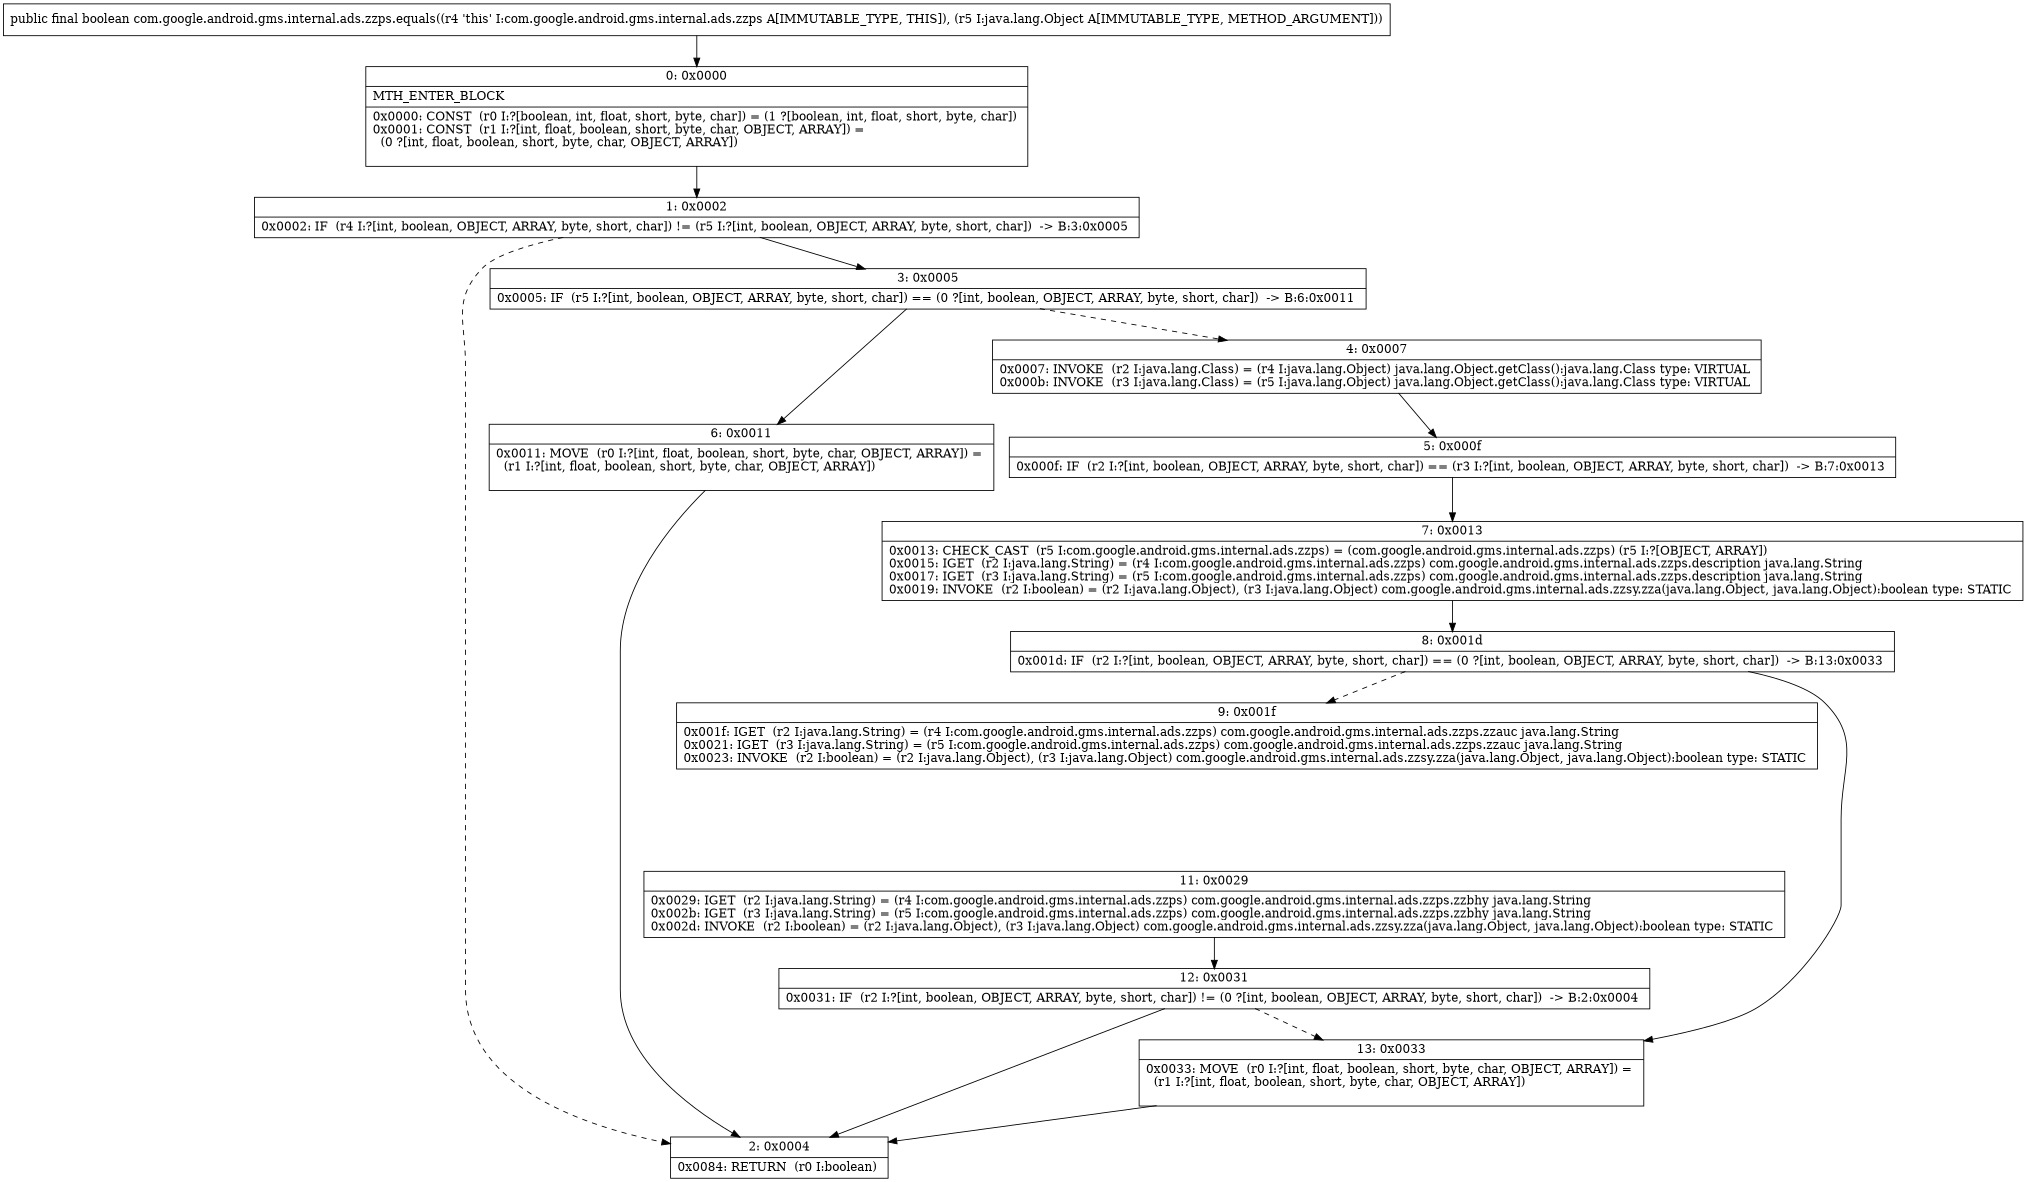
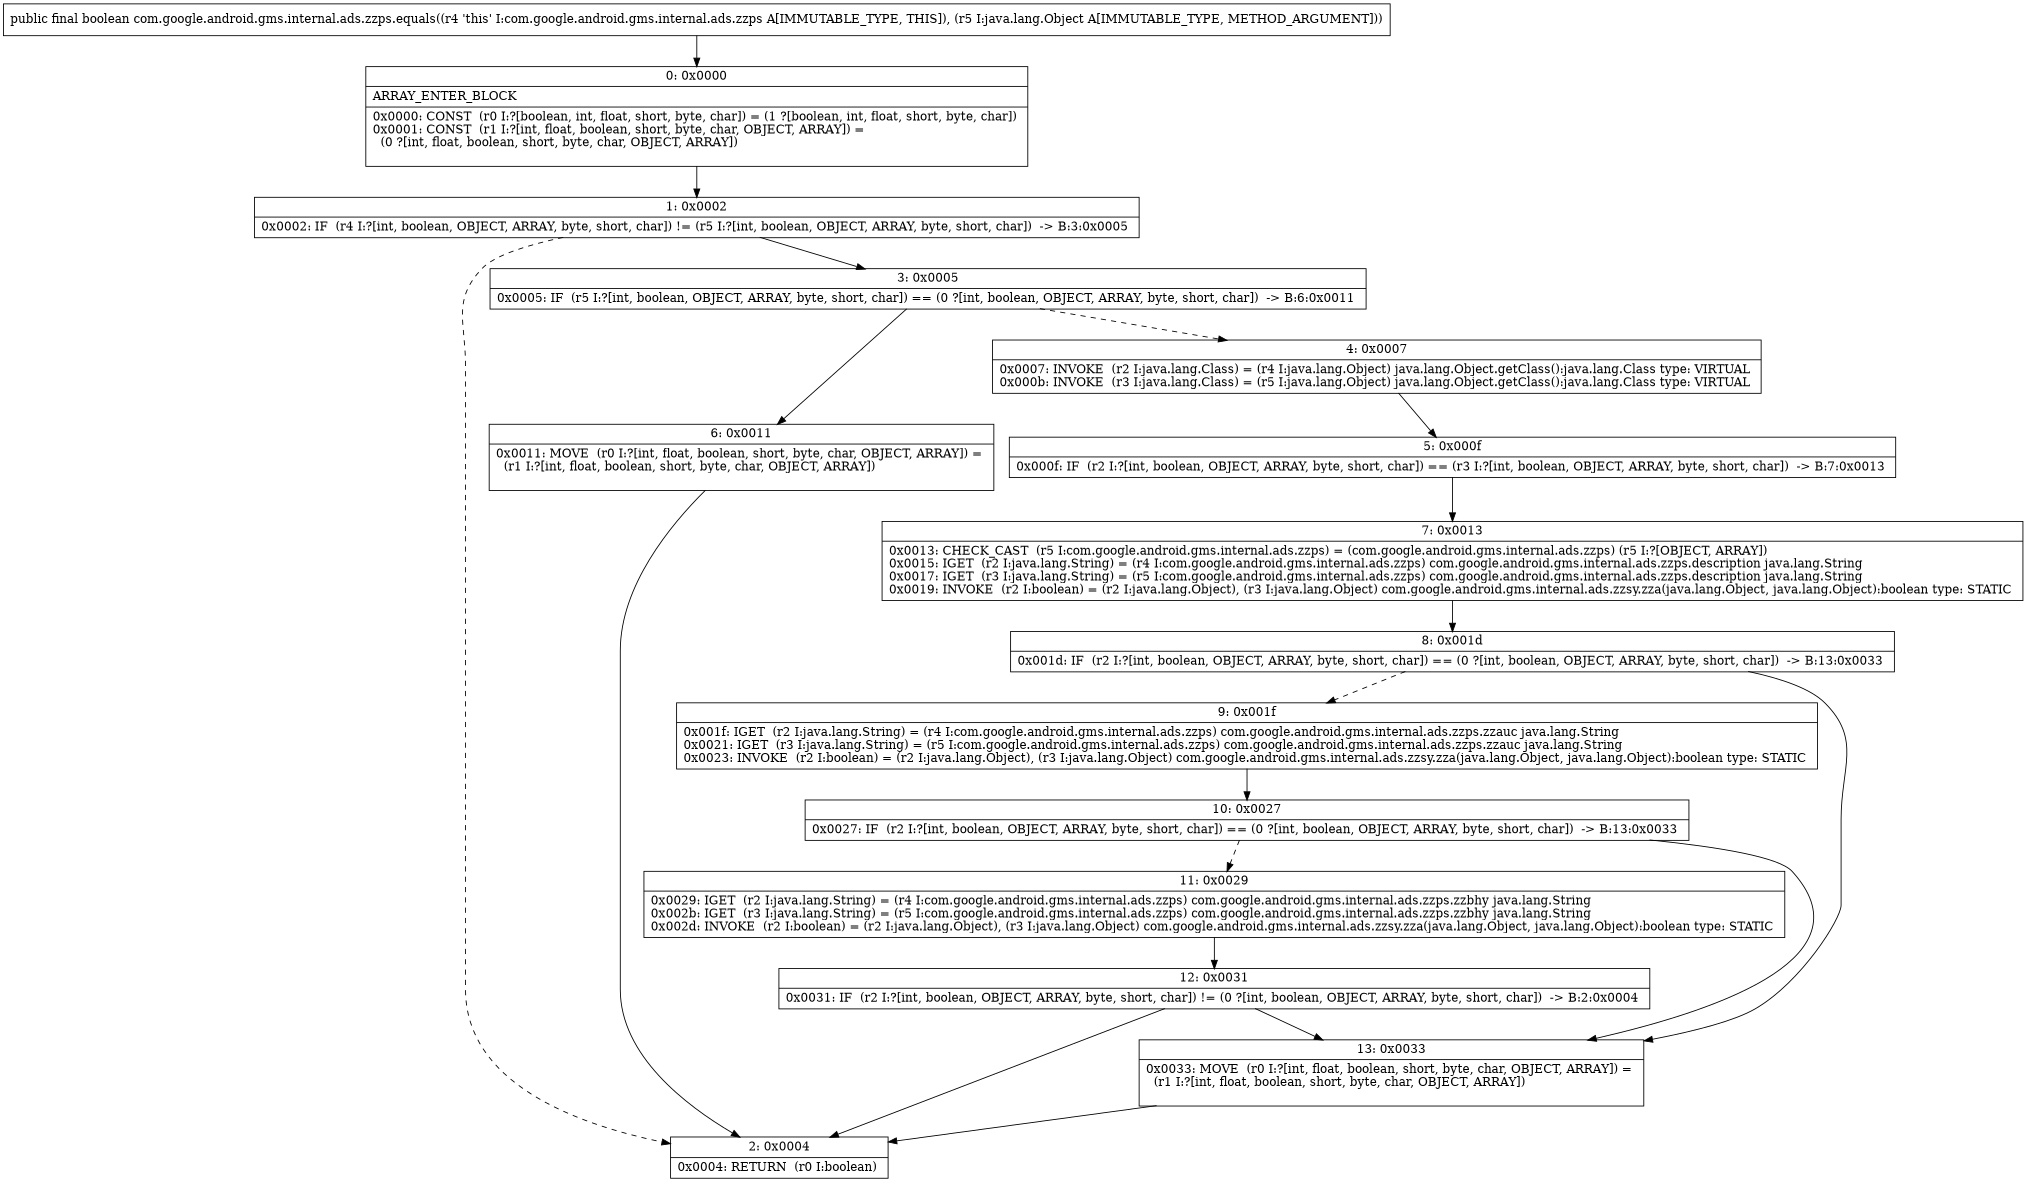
(439, 96) -> (445, 96)
none -> (1247, 820)
(1285, 1022) -> (1285, 1022)
(779, 1168) -> (779, 1168)
